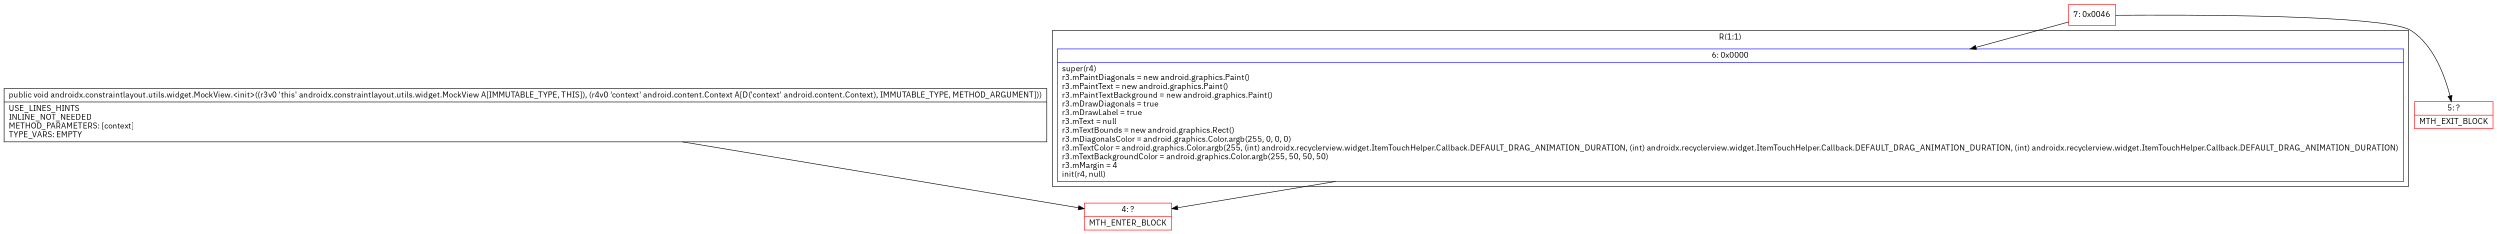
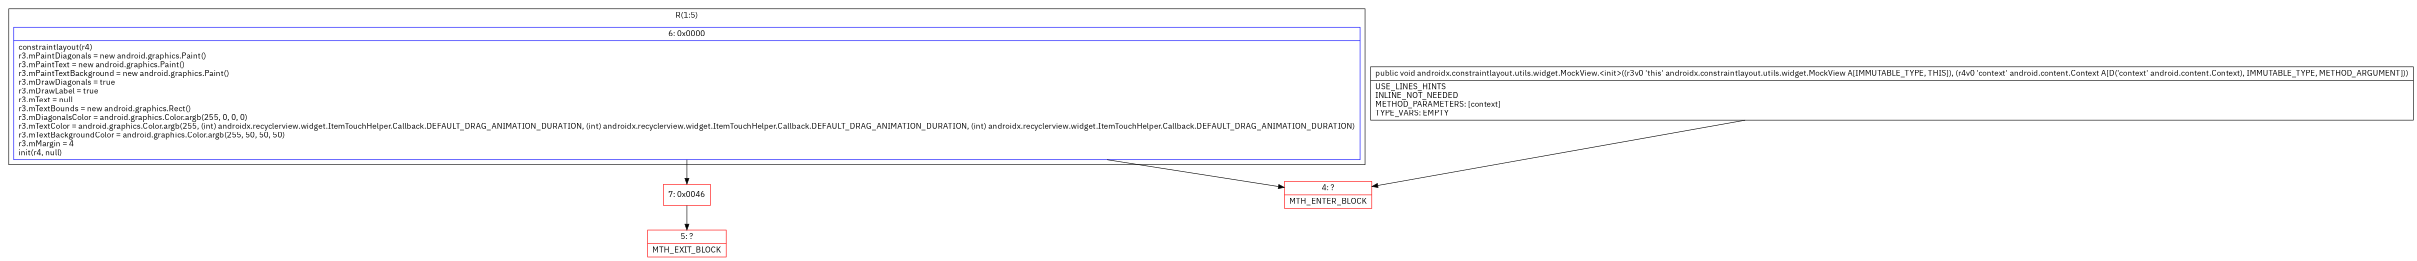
(2022, 35) -> (687, 169)
(1730, 37) -> (687, 16)
(1079, 69) -> (56, 47)
